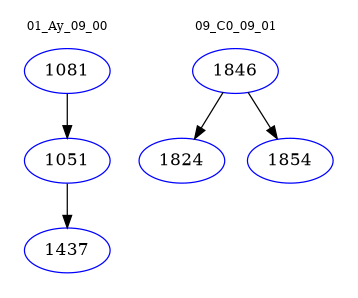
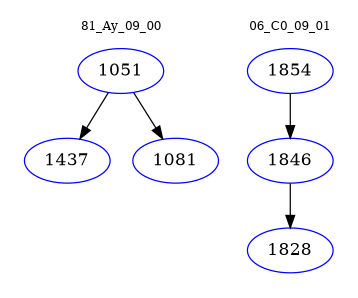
(67, 27) -> (121, 27)
(236, 27) -> (290, 27)
(67, 110) -> (145, 110)
(259, 110) -> (290, 110)
(182, 161) -> (290, 250)
